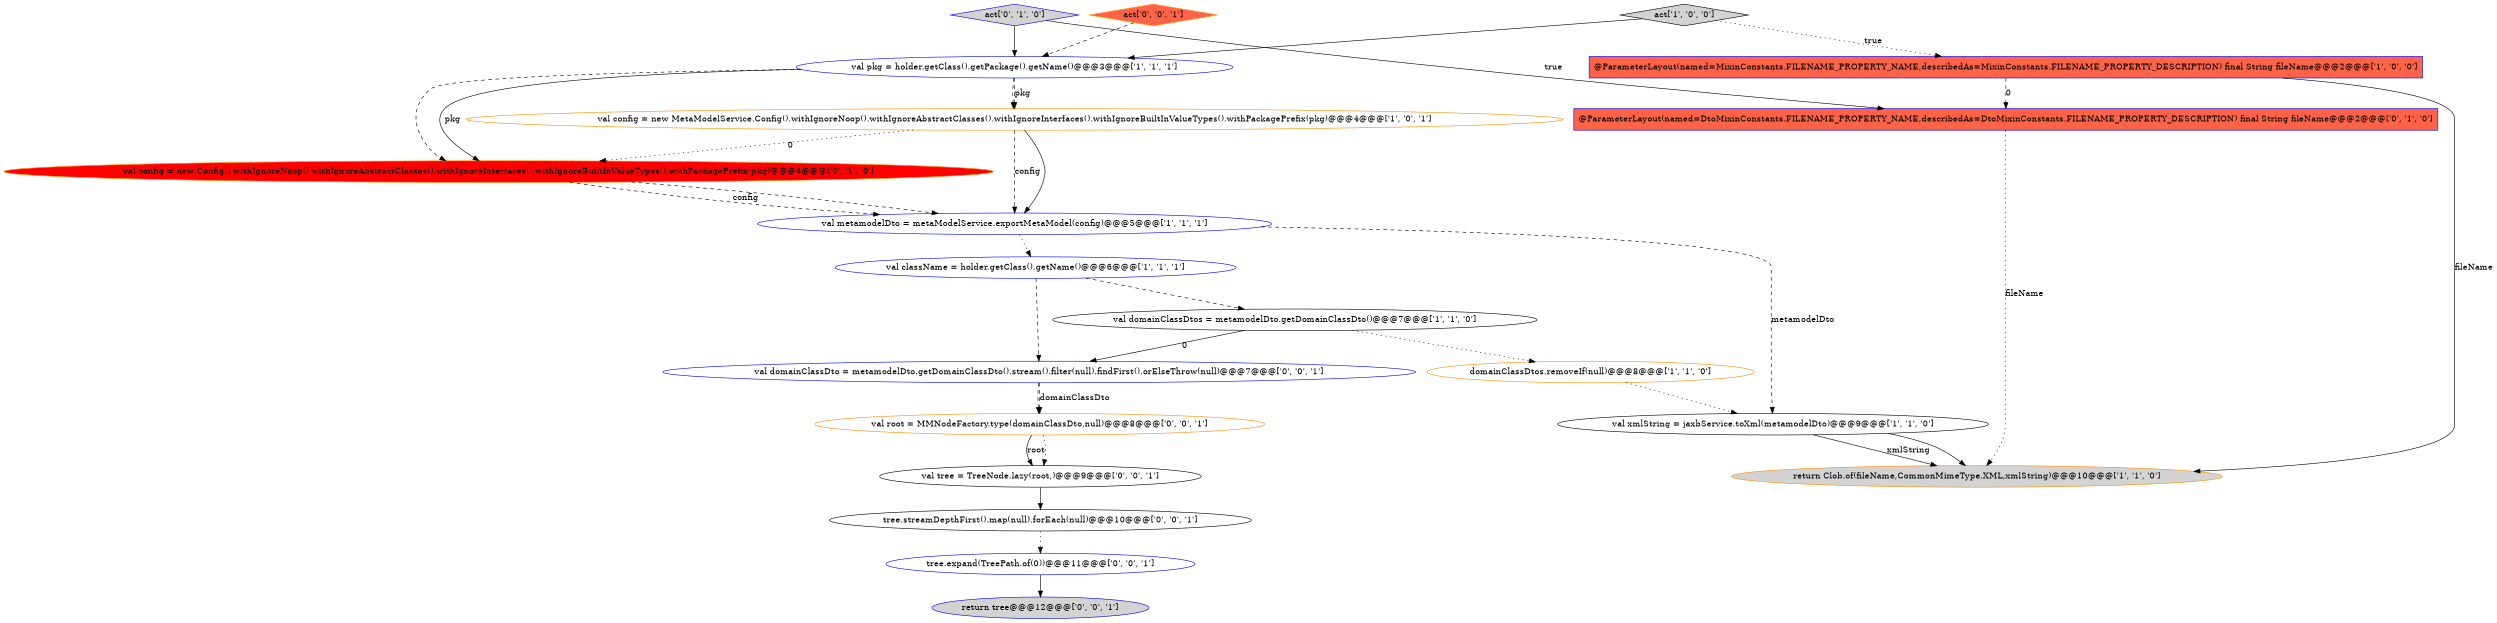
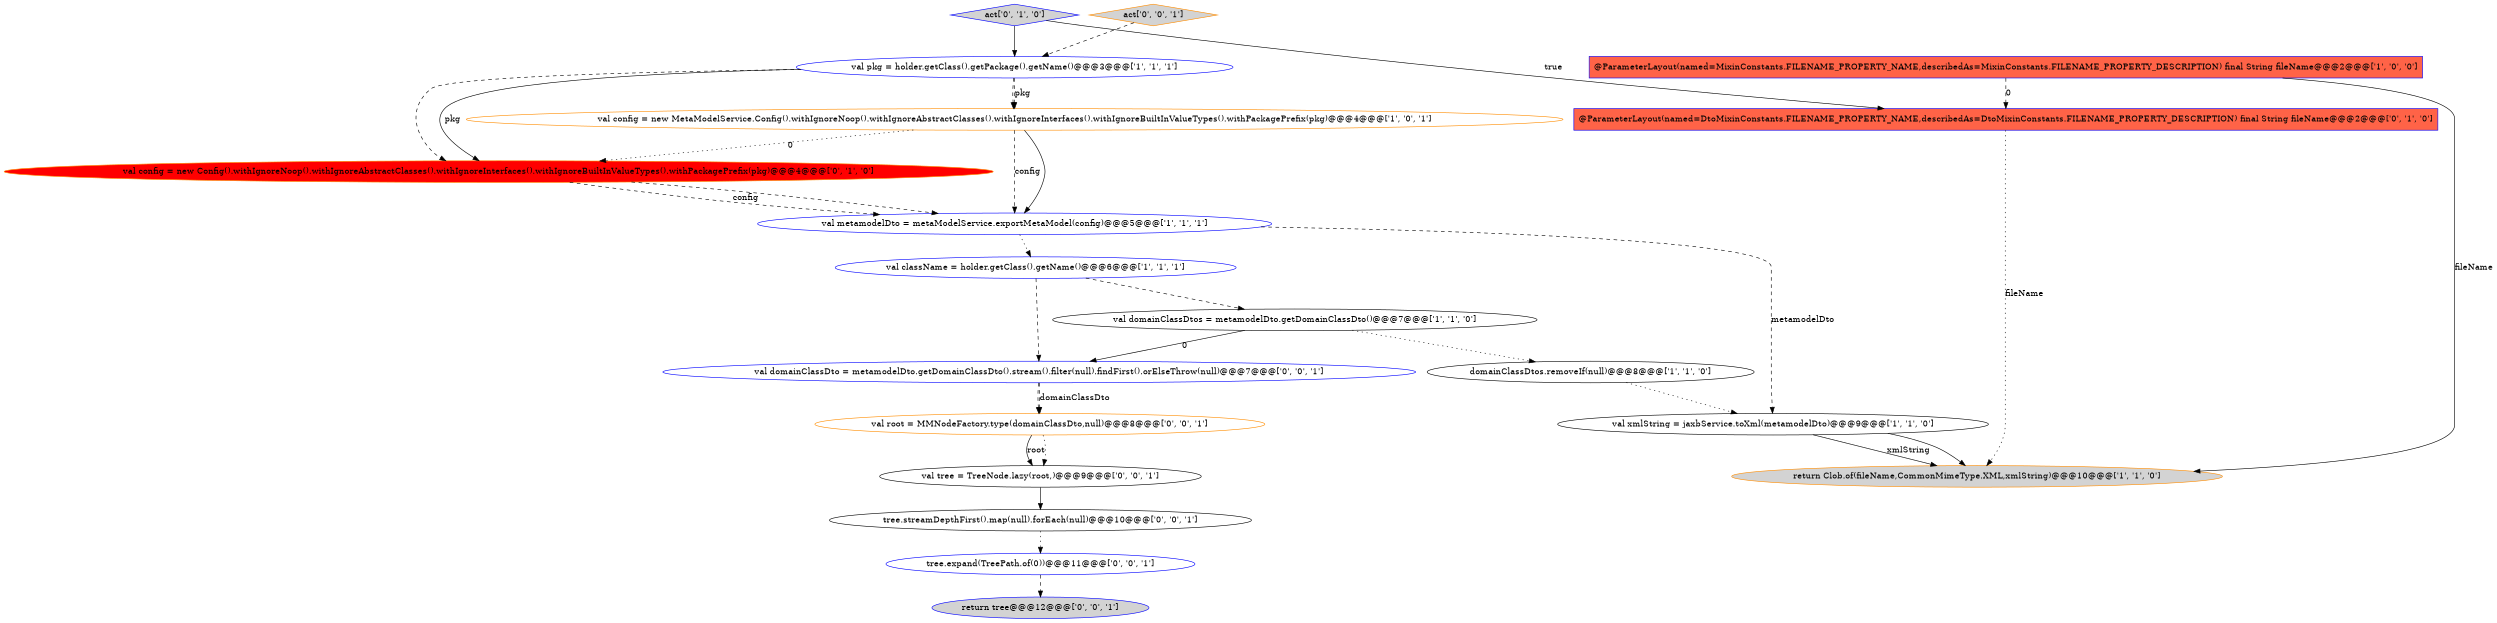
(1153, 15) -> (1153, 15)
(1684, 15) -> none
(1591, 372) -> (1591, 372)
(1040, 583) -> (1040, 583)
